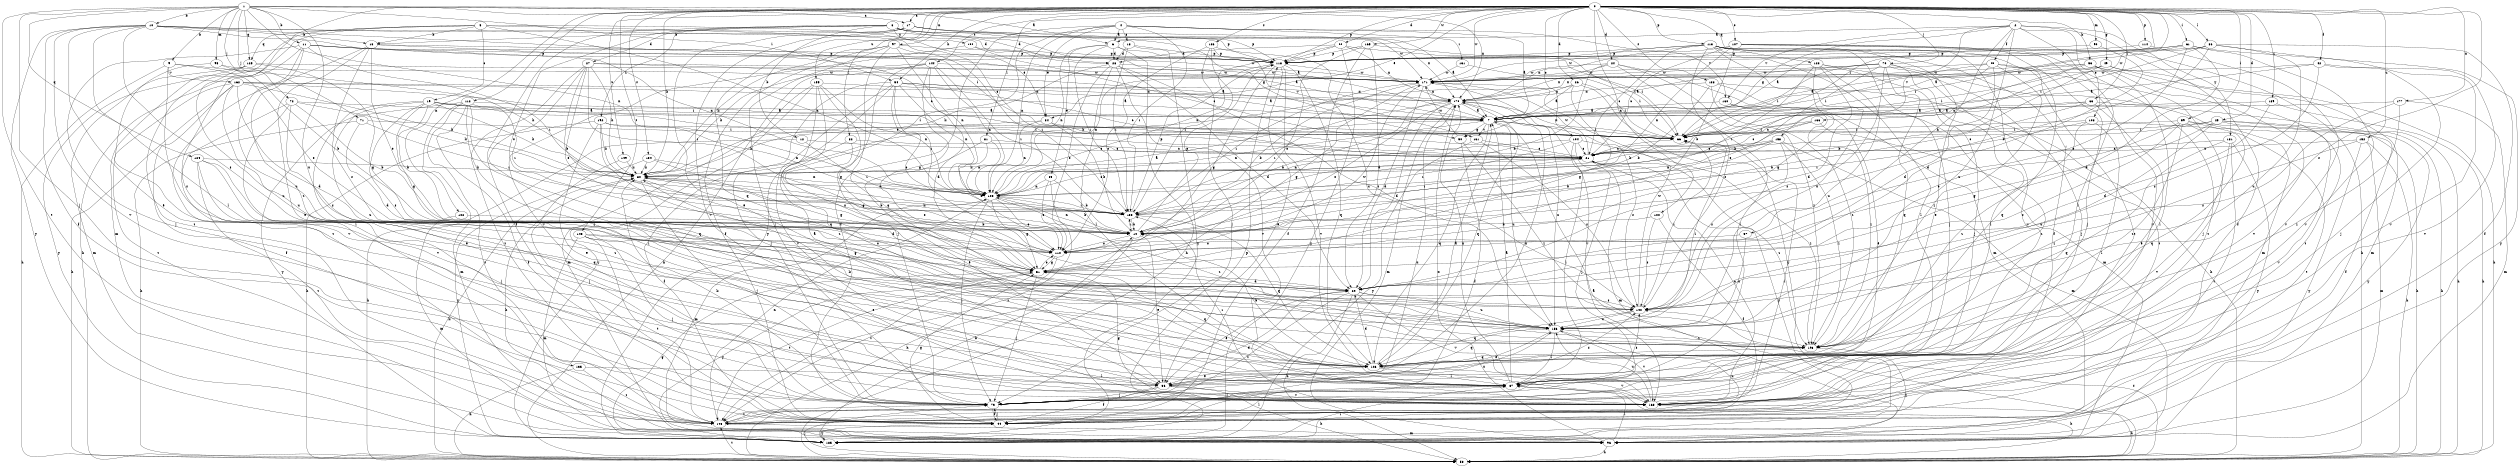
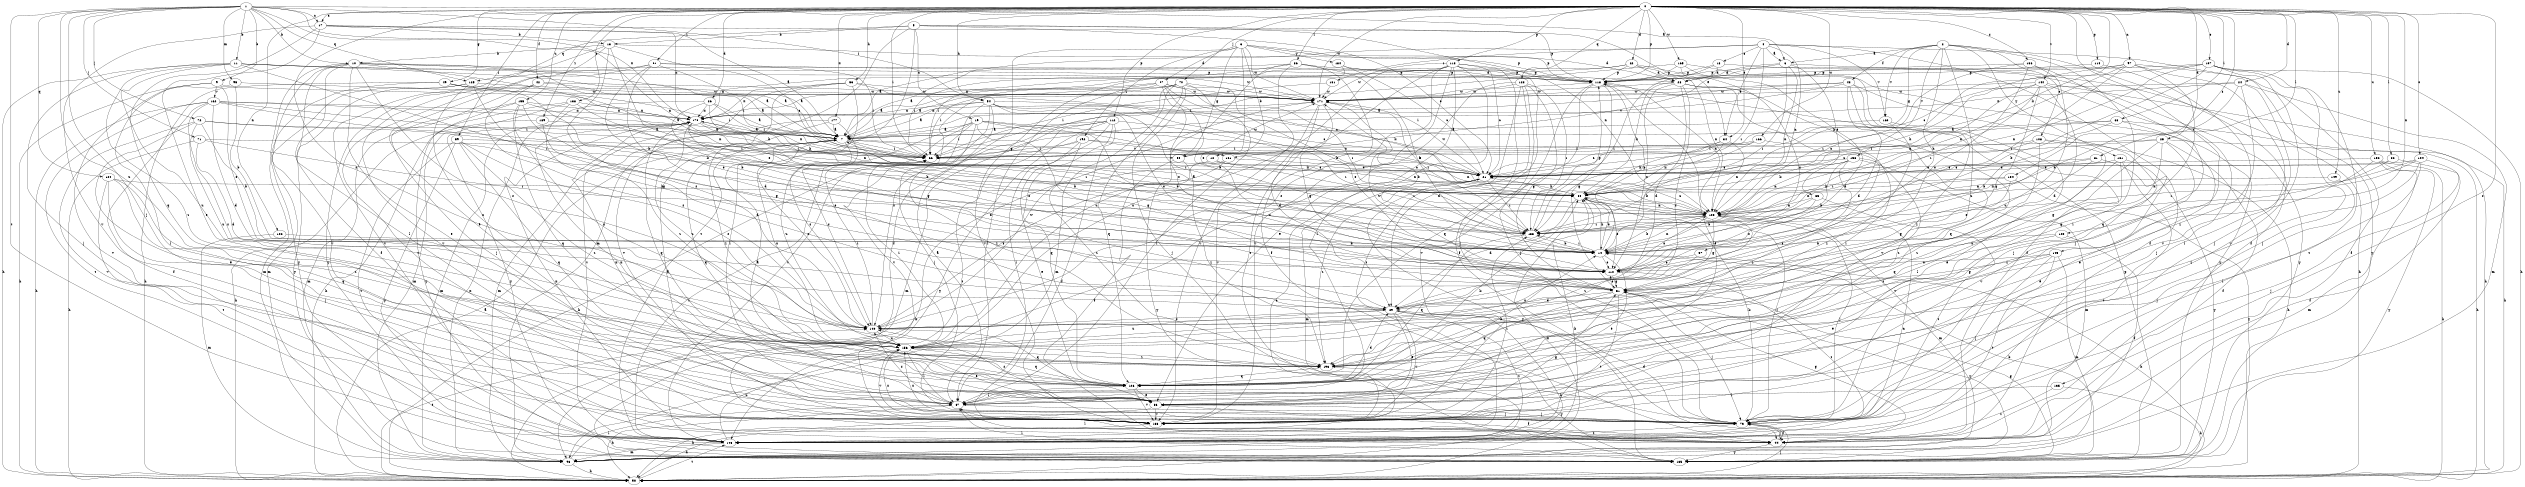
(261, 33) -> (483, 54)
(2096, 44) -> none
